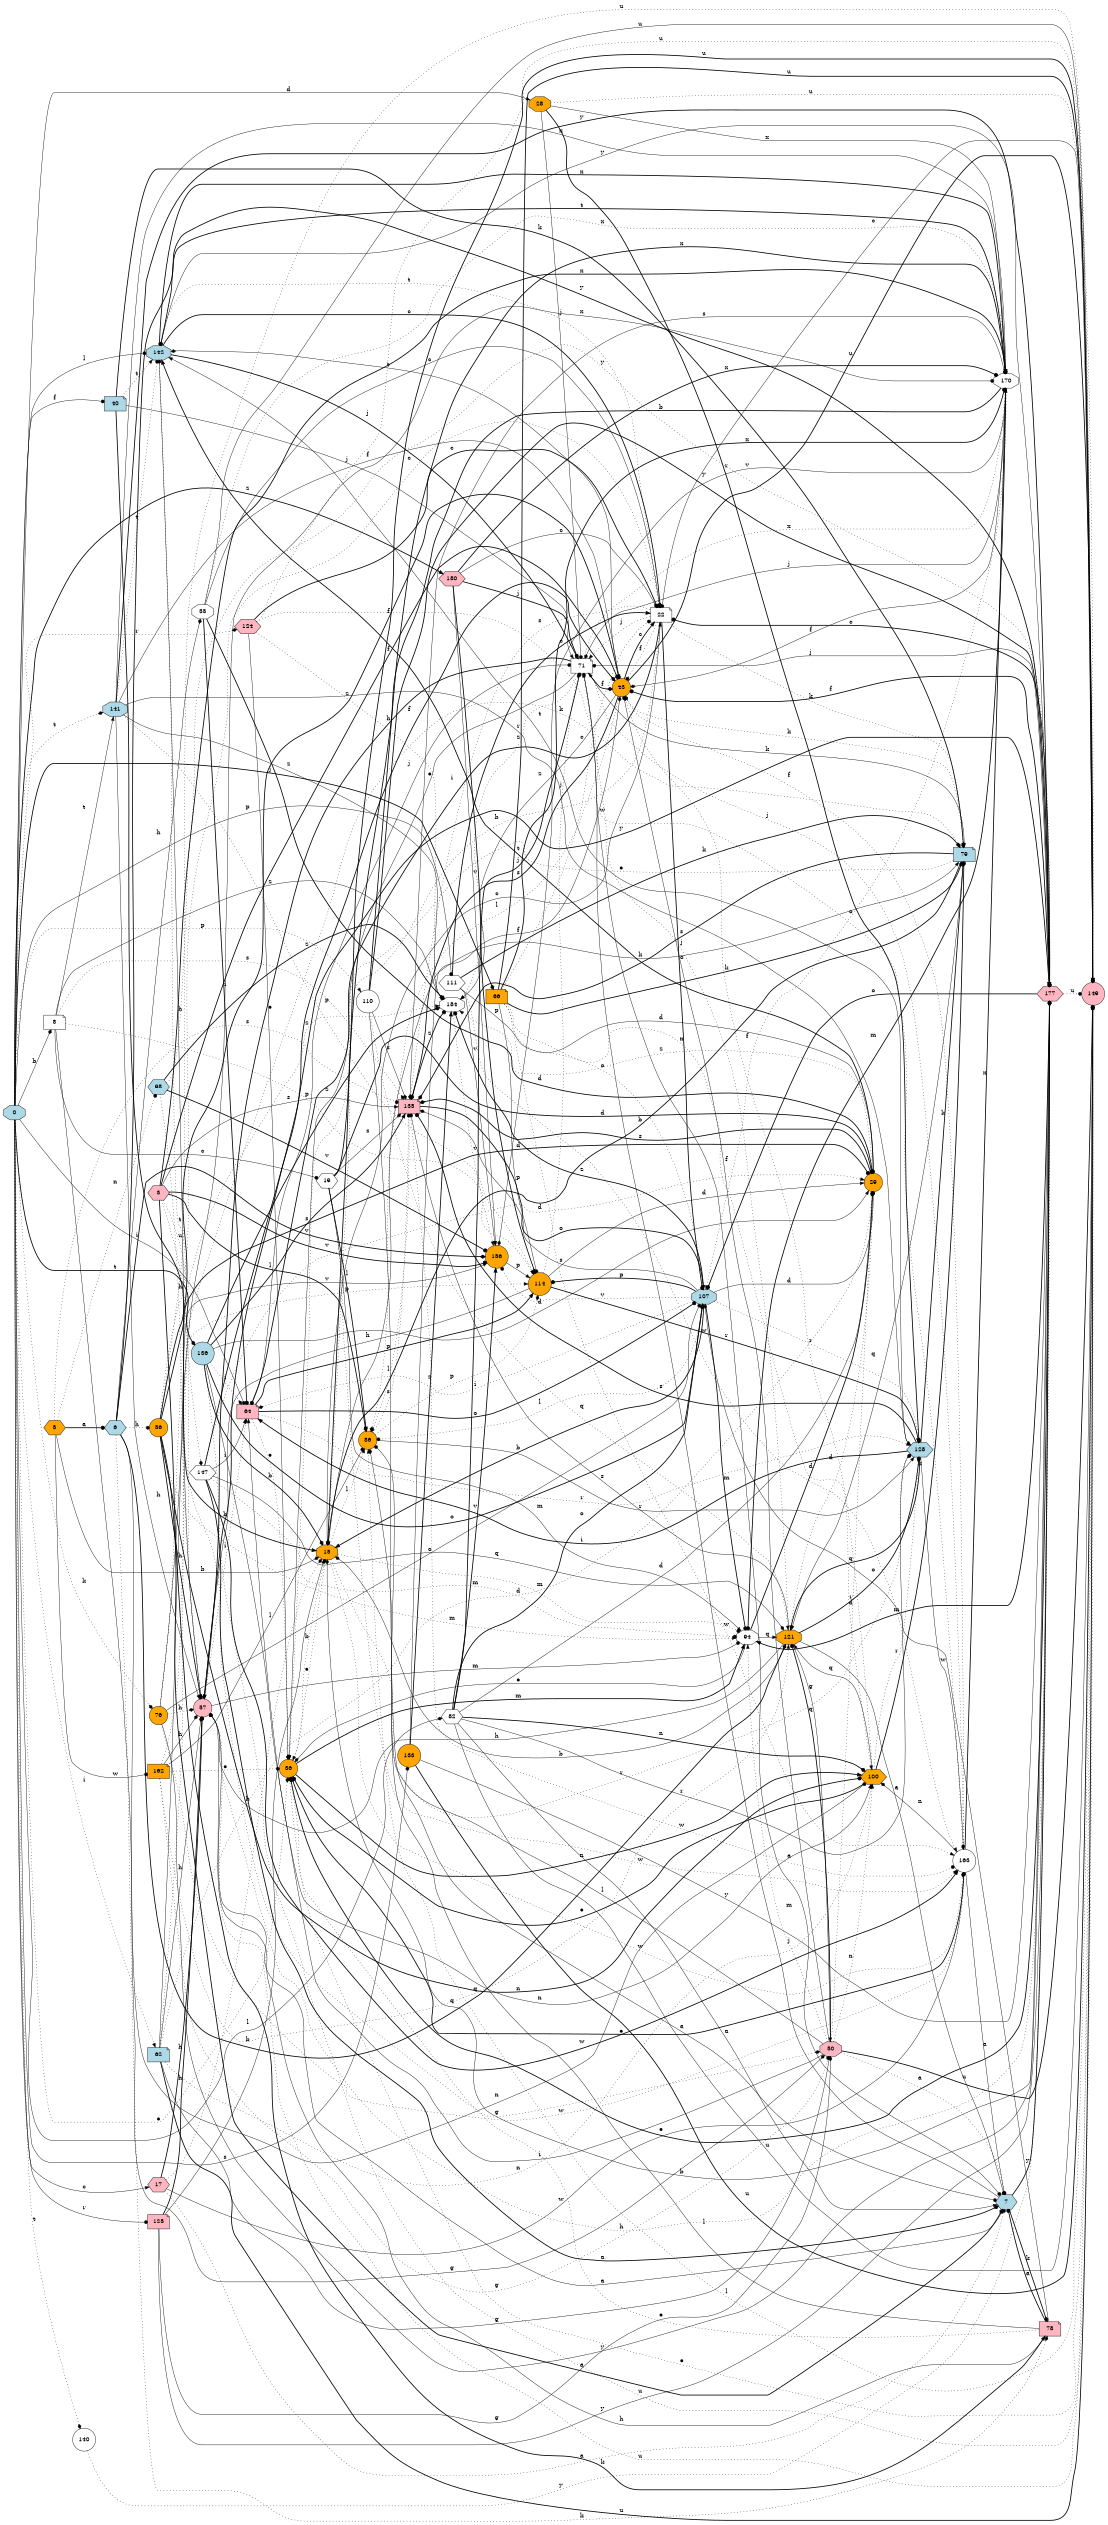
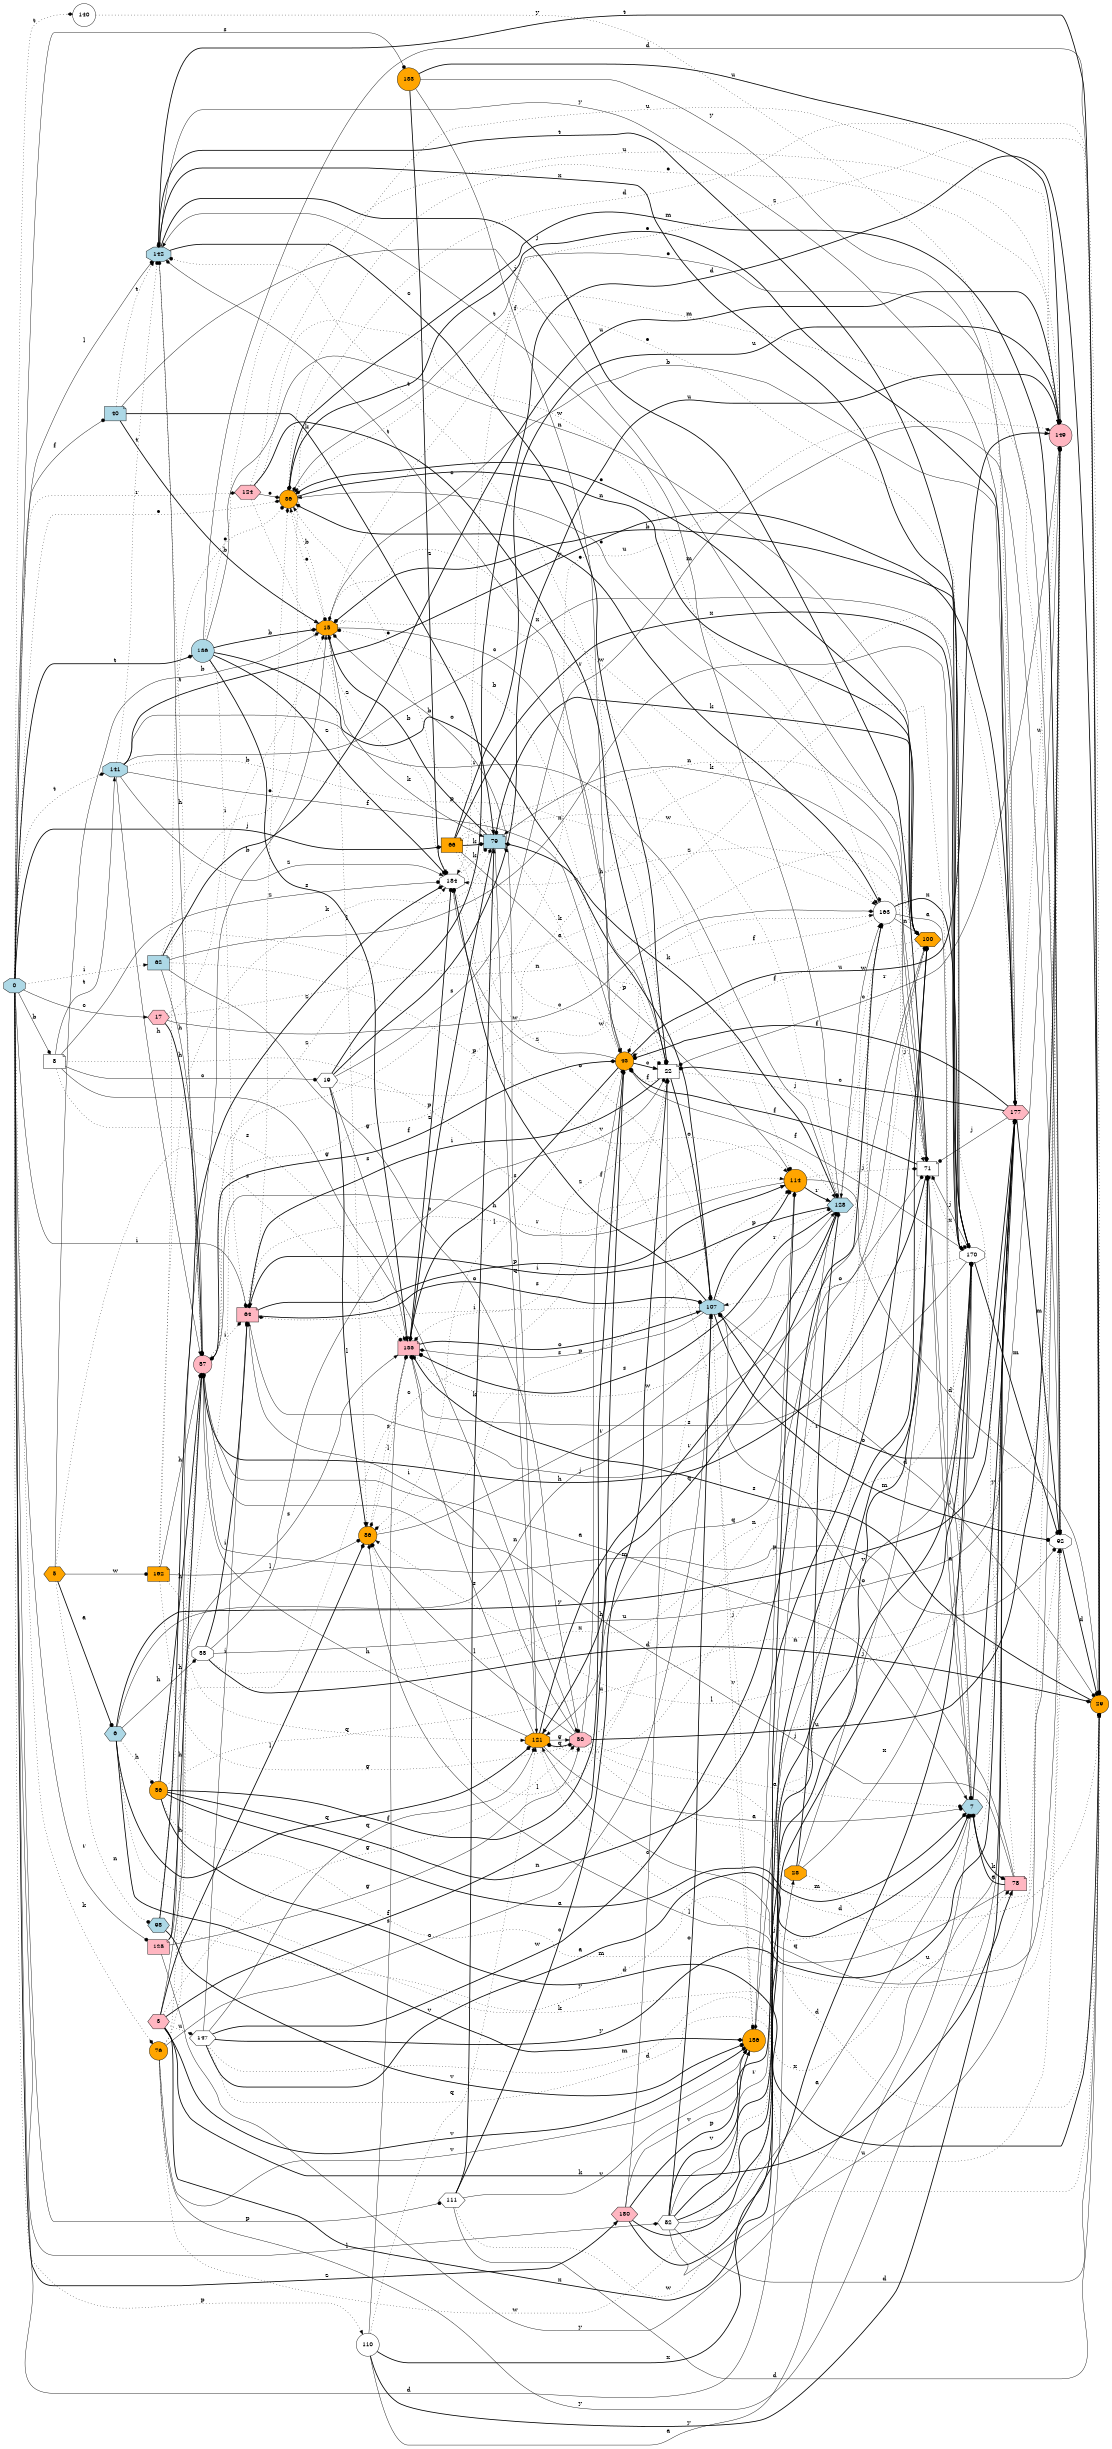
(847, 715) -> (468, 867)
(546, 1440) -> none
(747, 1637) -> (1061, 1542)
